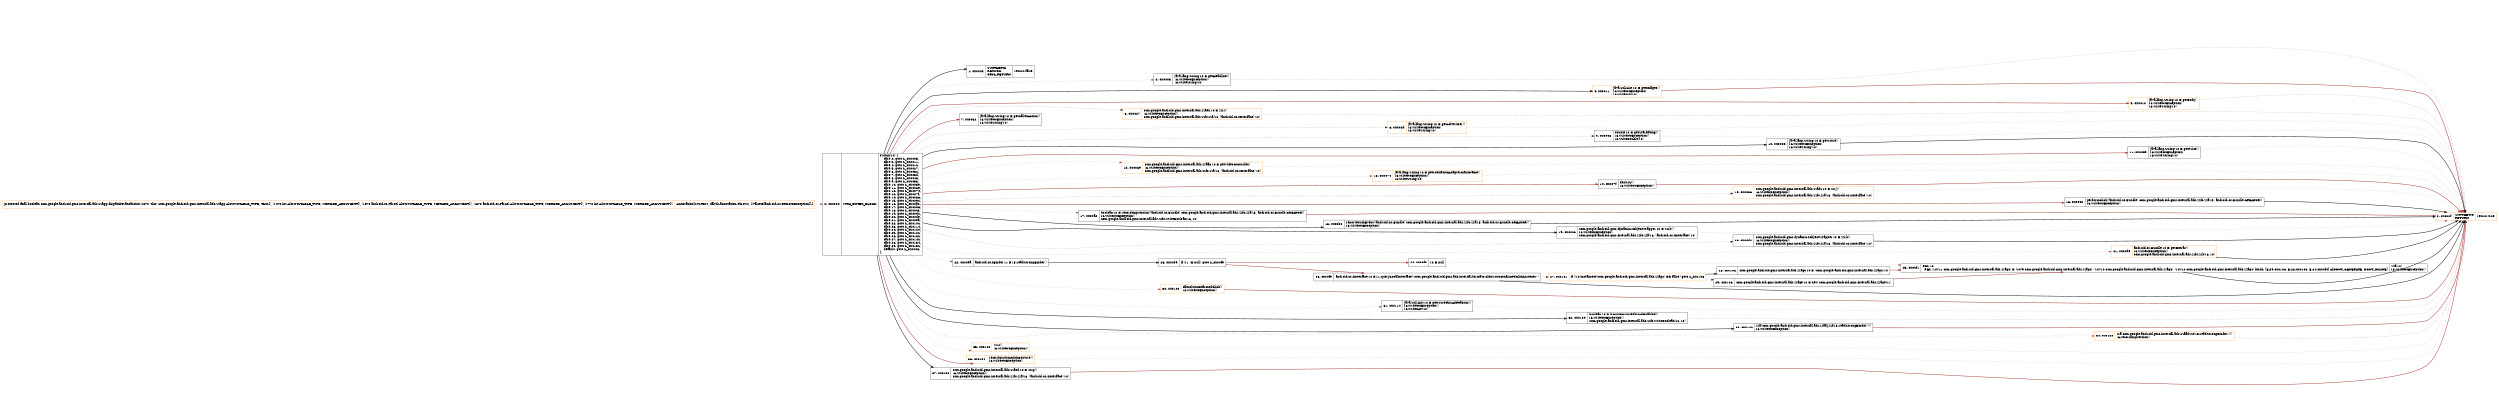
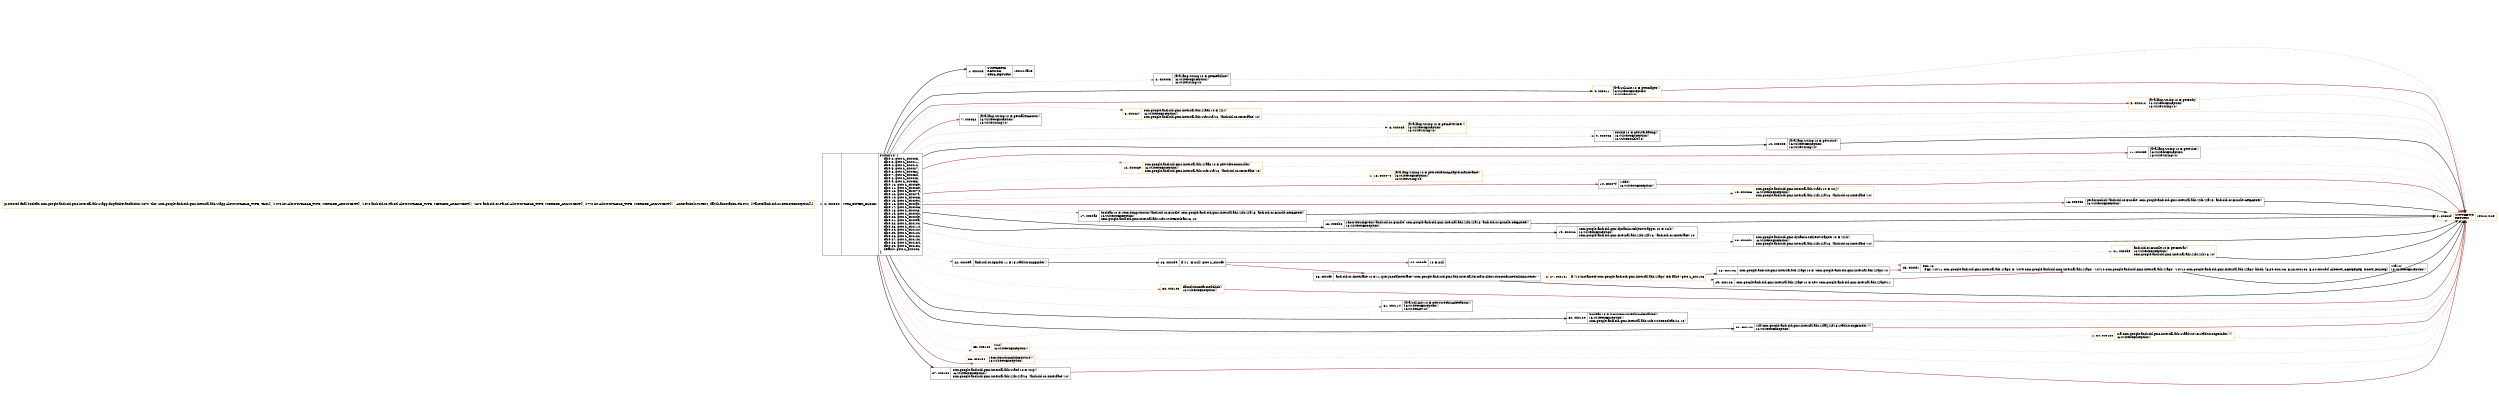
(1627, 182) -> (1625, 182)
(1869, 212) -> (1869, 212)
(2133, 337) -> (2134, 337)
